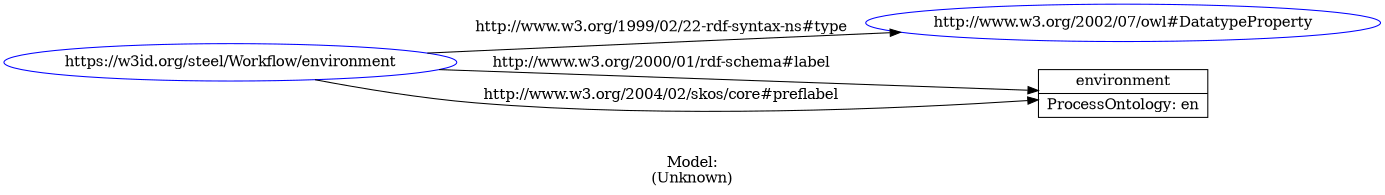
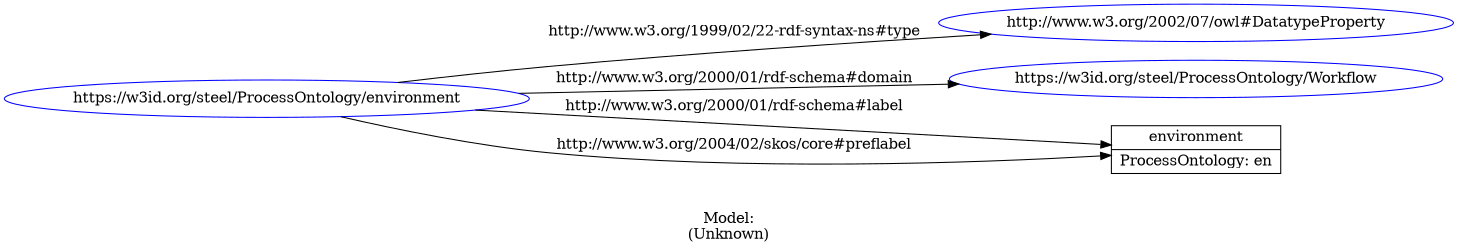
(230, 62) -> (267, 99)
none -> (1196, 79)
